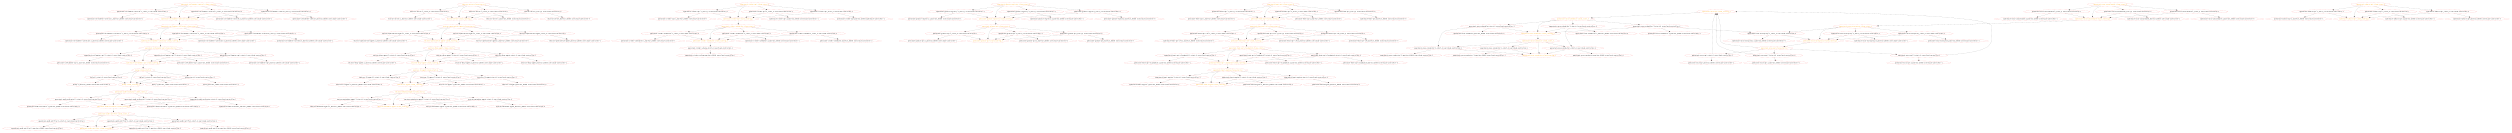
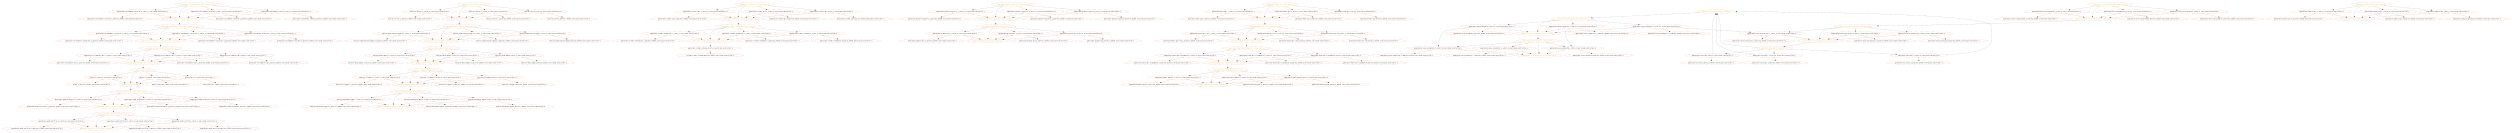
(710, 55) -> (710, 55)
